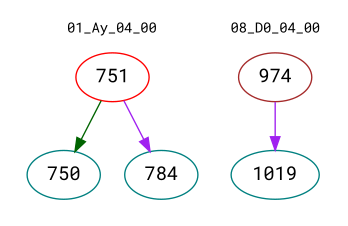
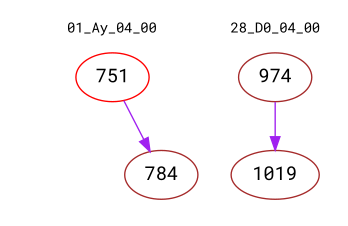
(276, 29) -> (276, 29)
(64, 175) -> none
(161, 175) -> (161, 175)
(275, 175) -> (275, 175)
